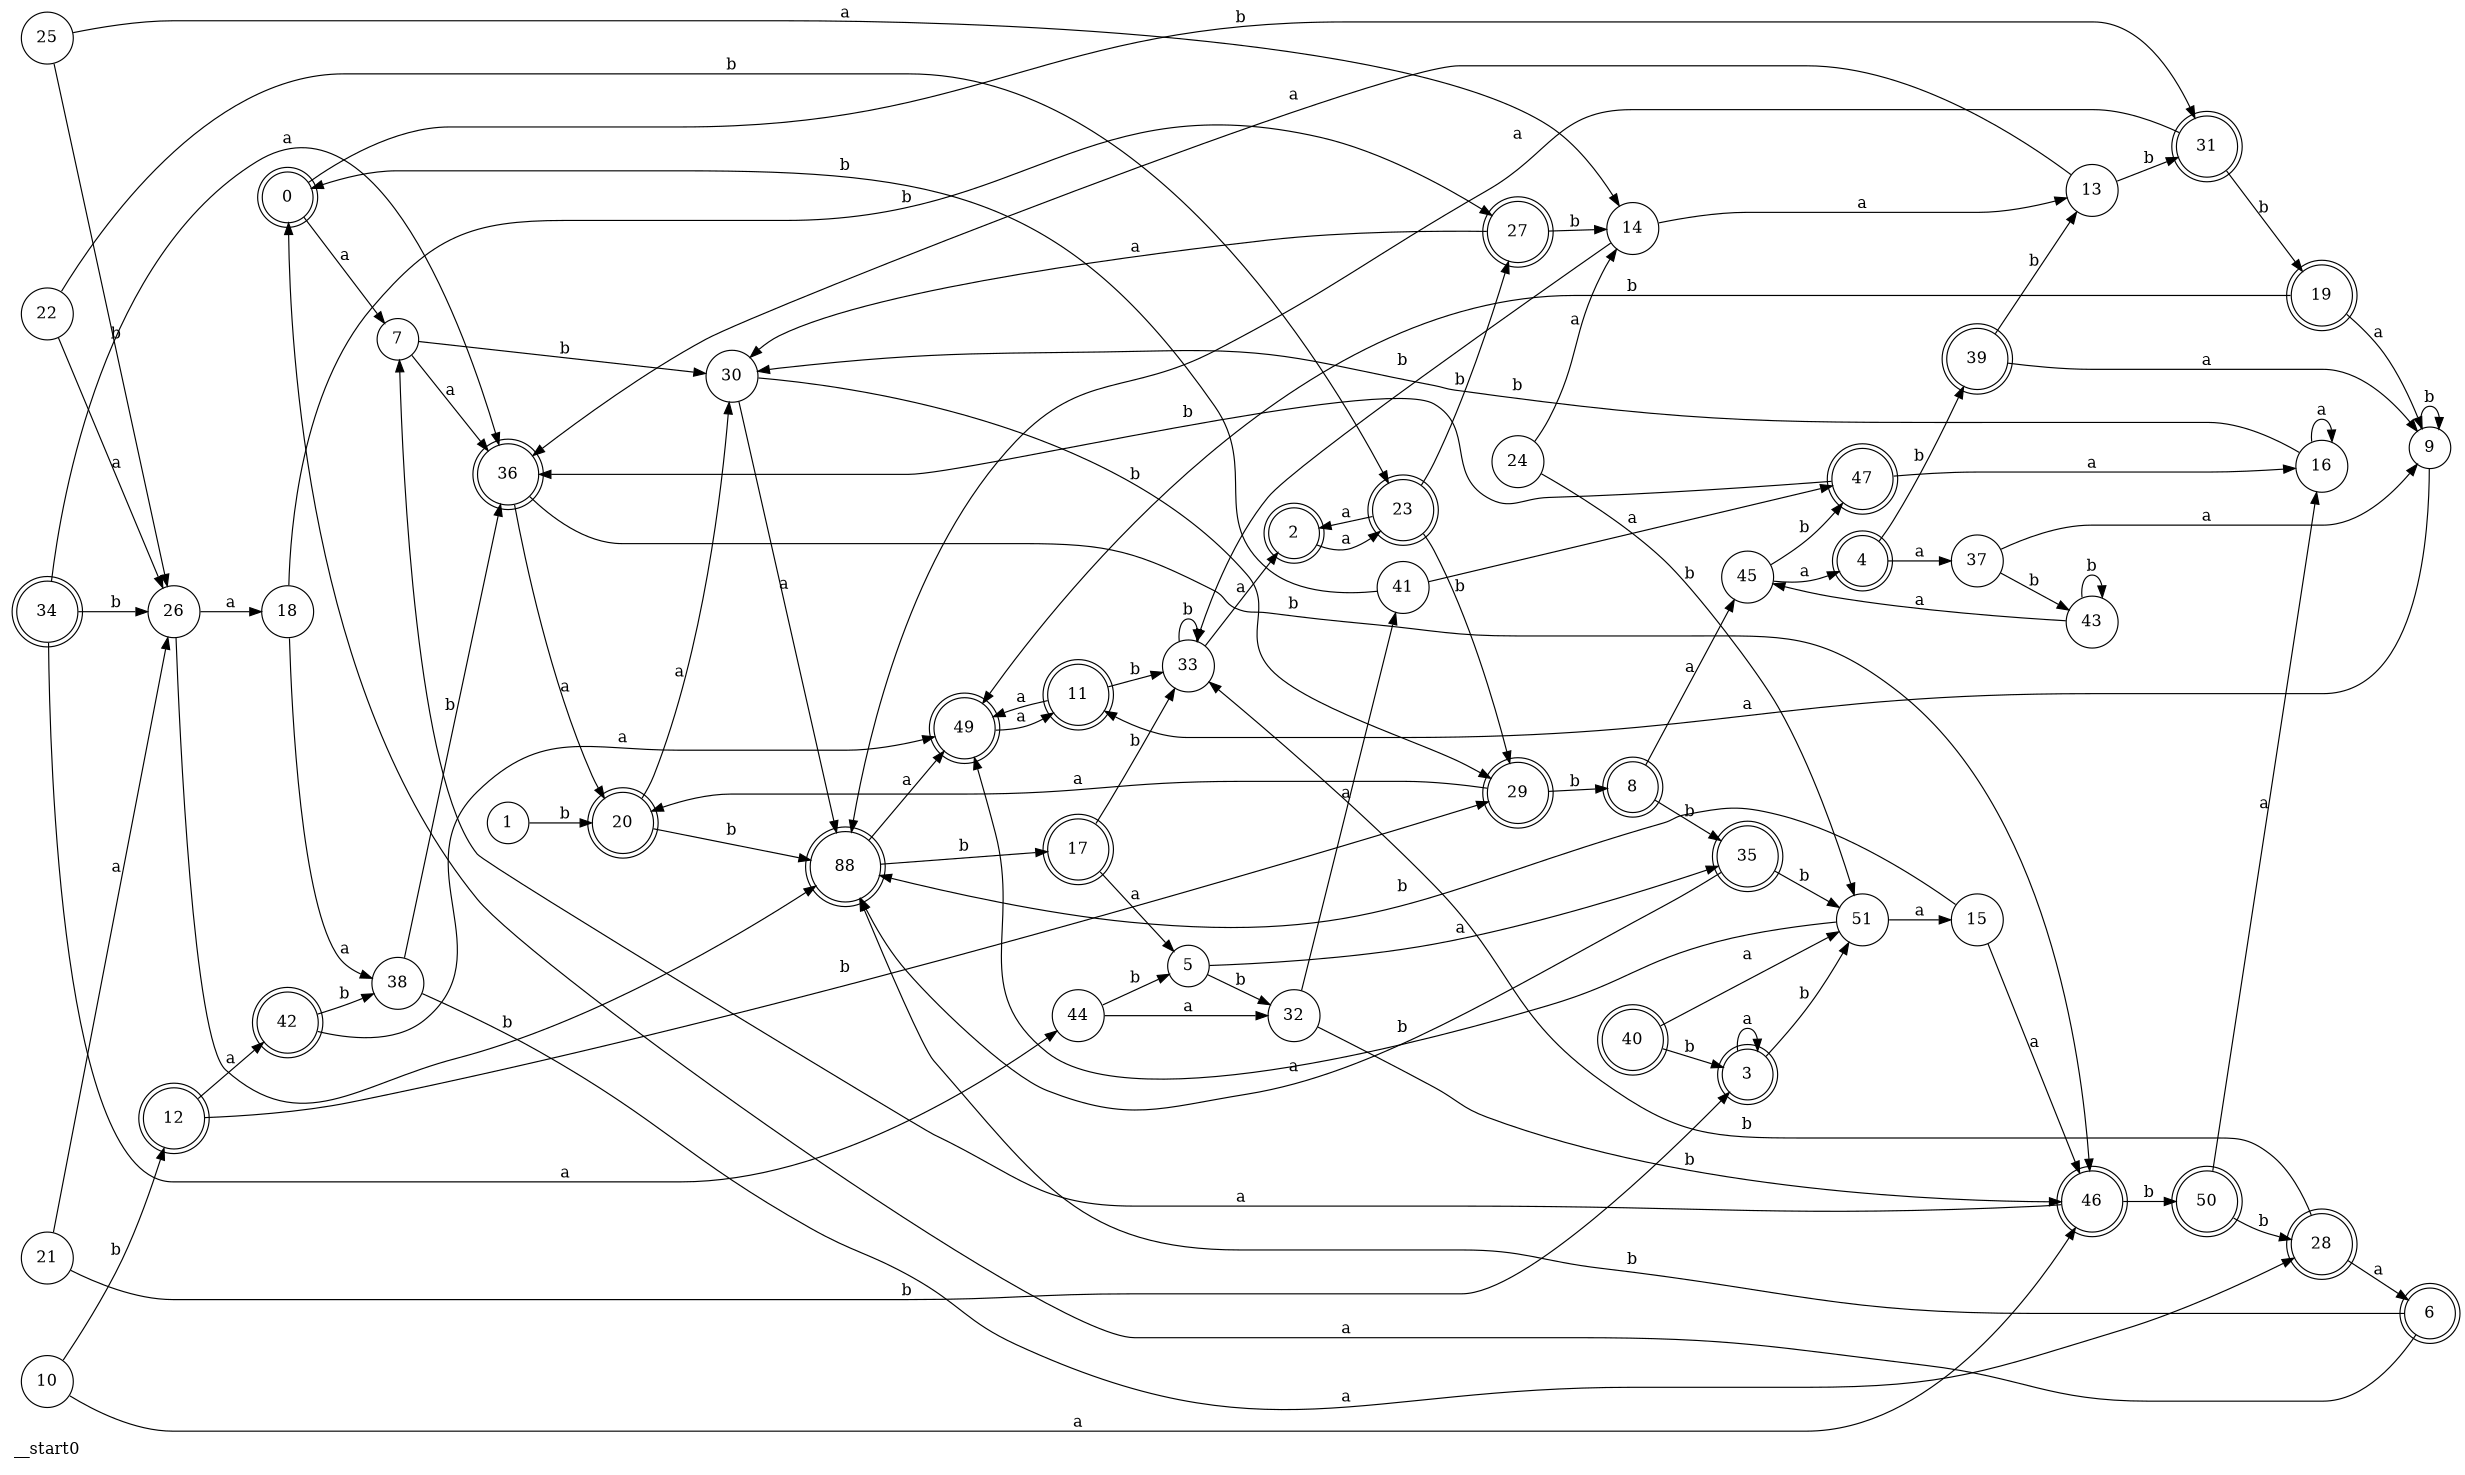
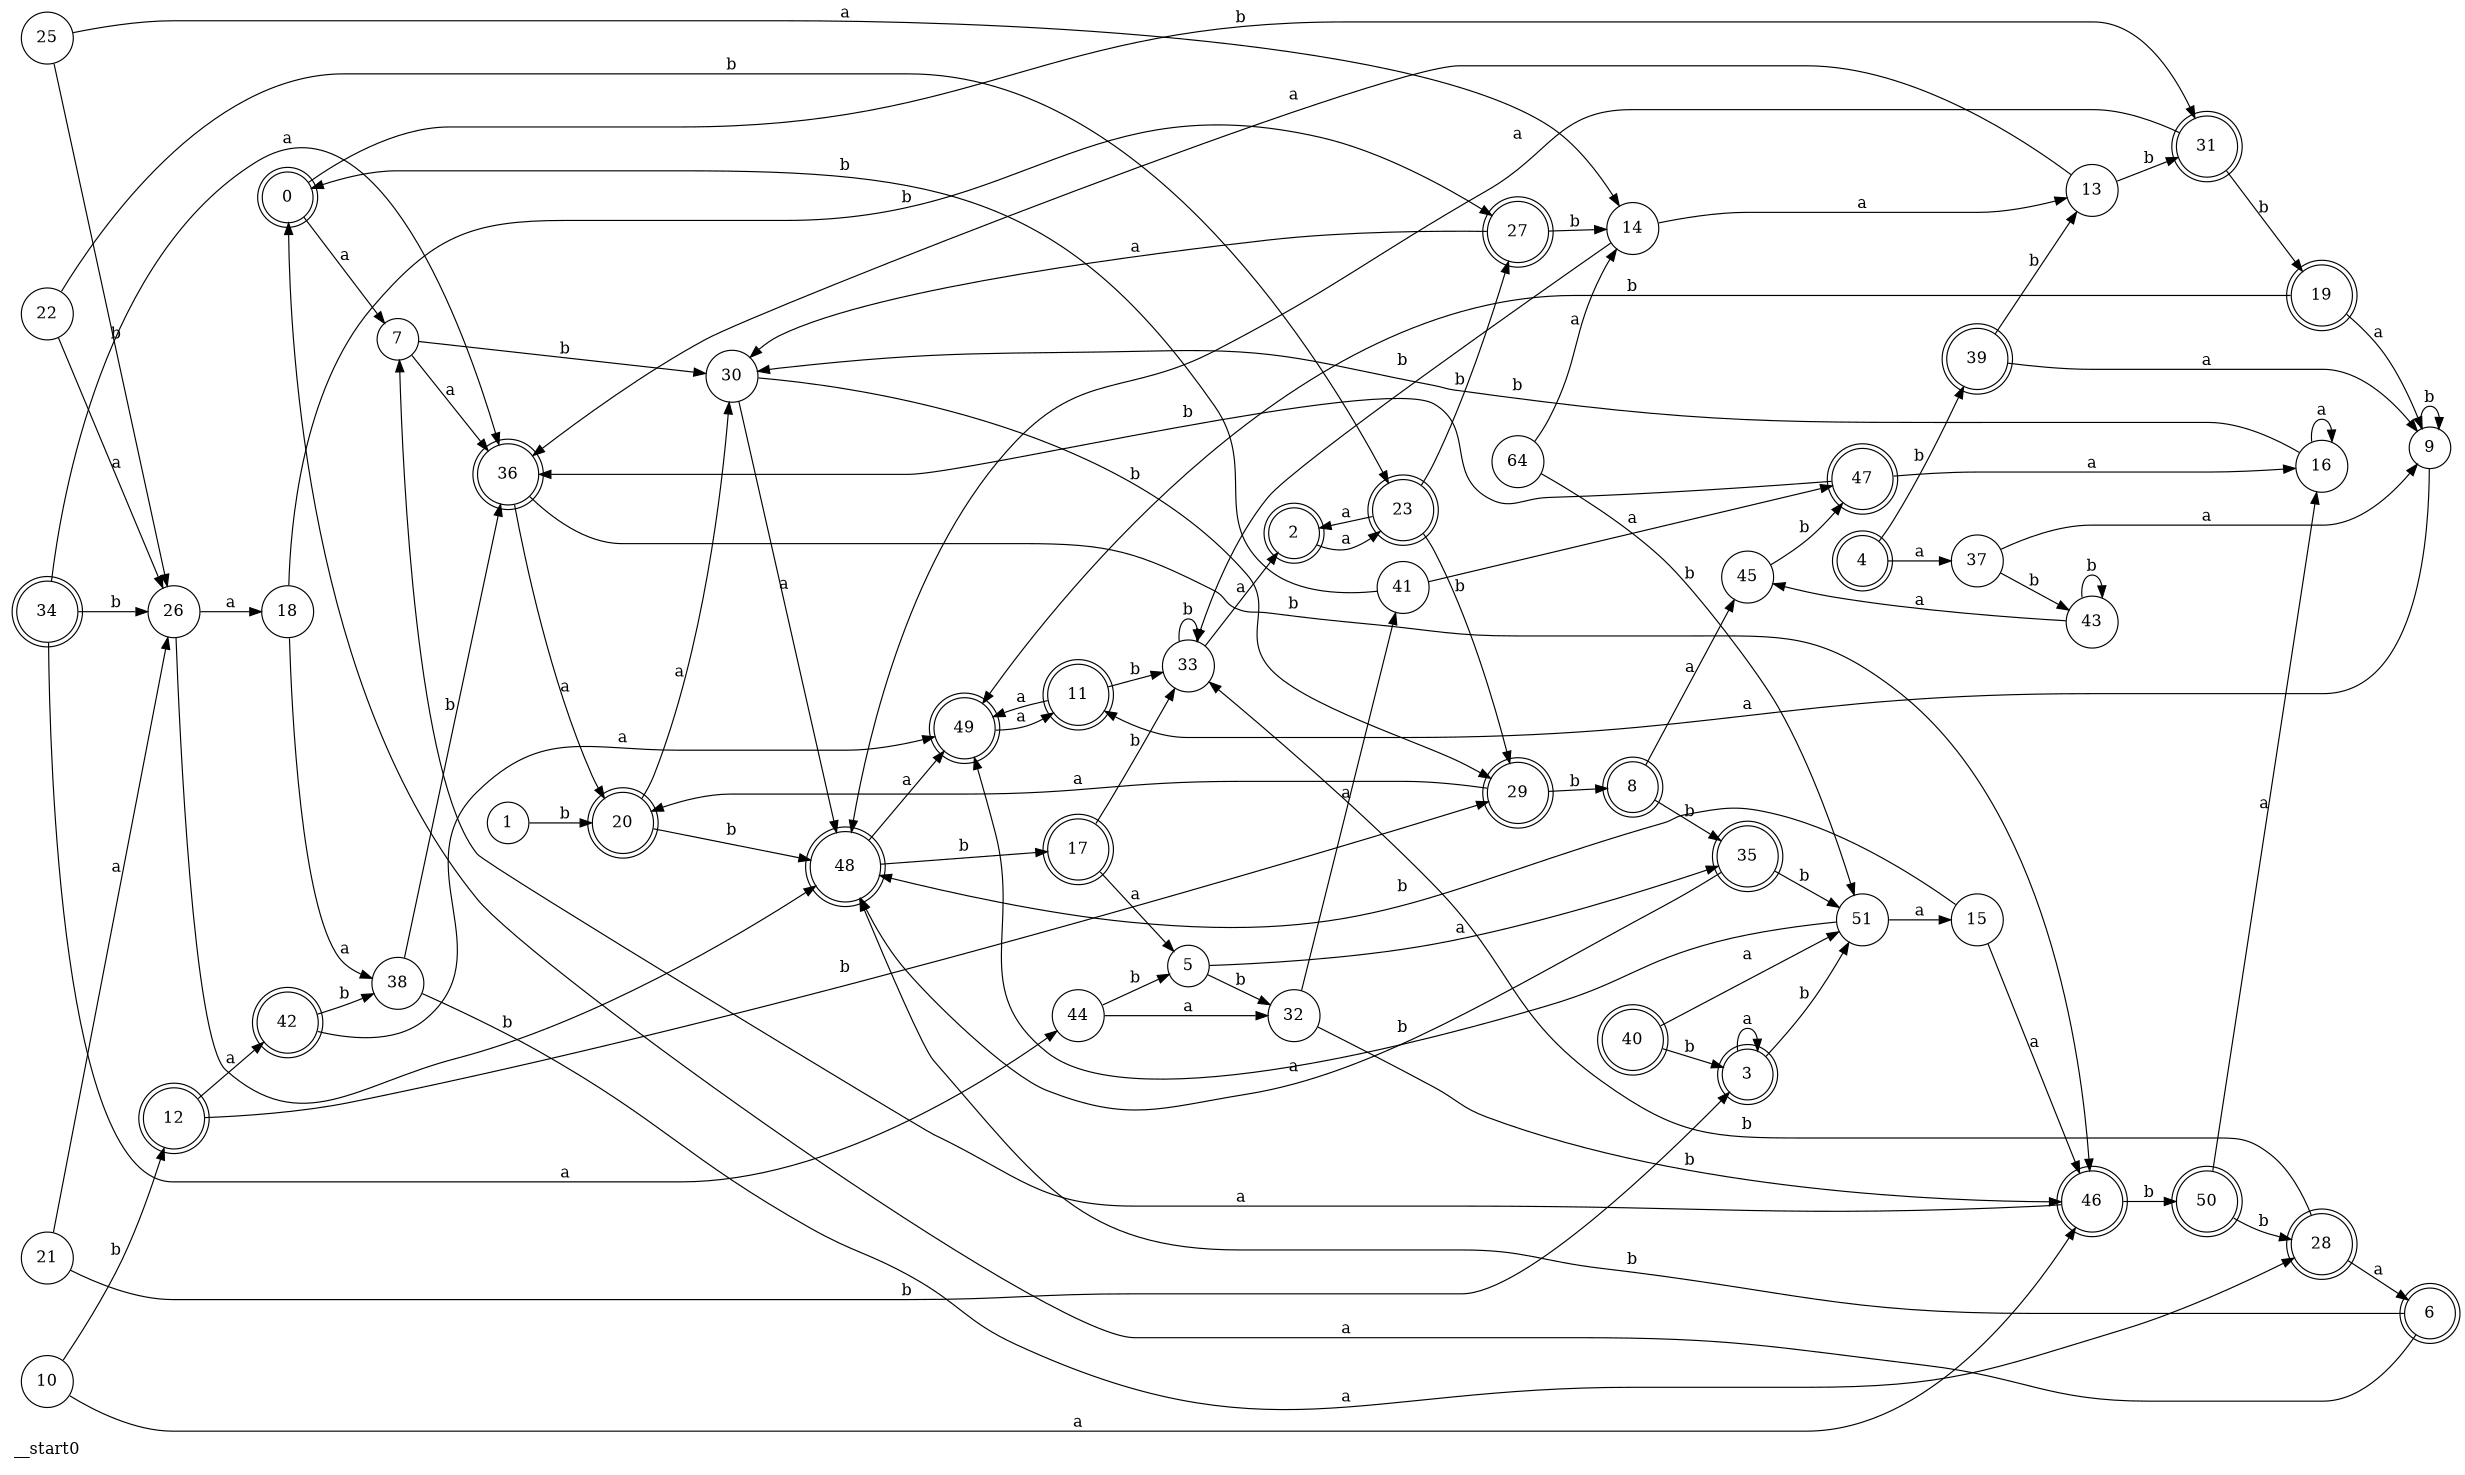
(1518, 462) -> (1518, 462)
(1801, 582) -> none
(845, 867) -> (845, 867)
